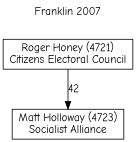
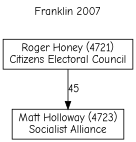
(74, 89) -> (74, 89)
